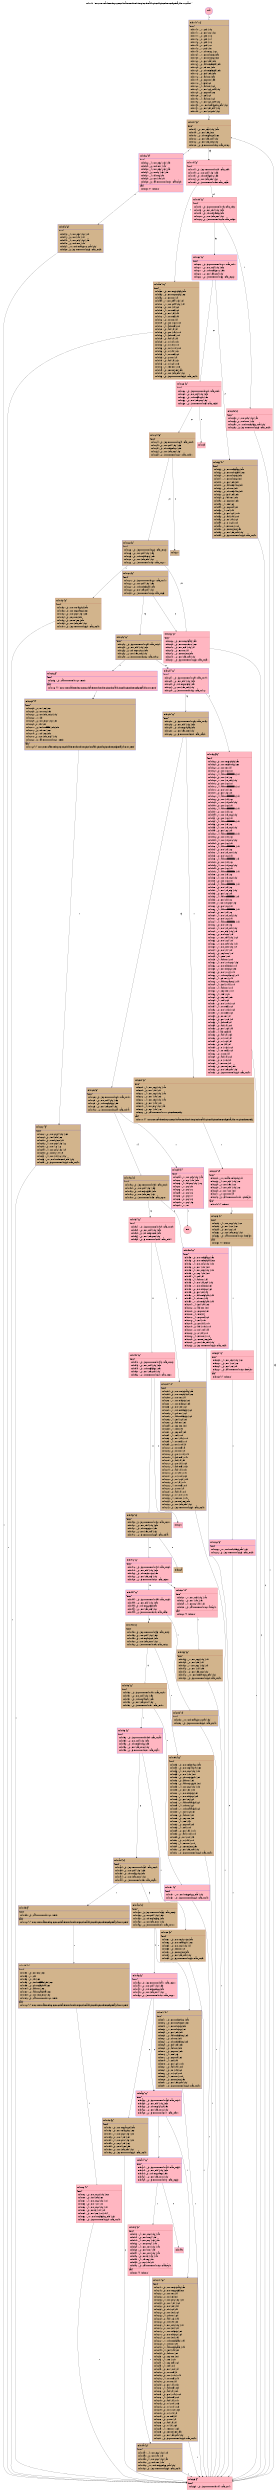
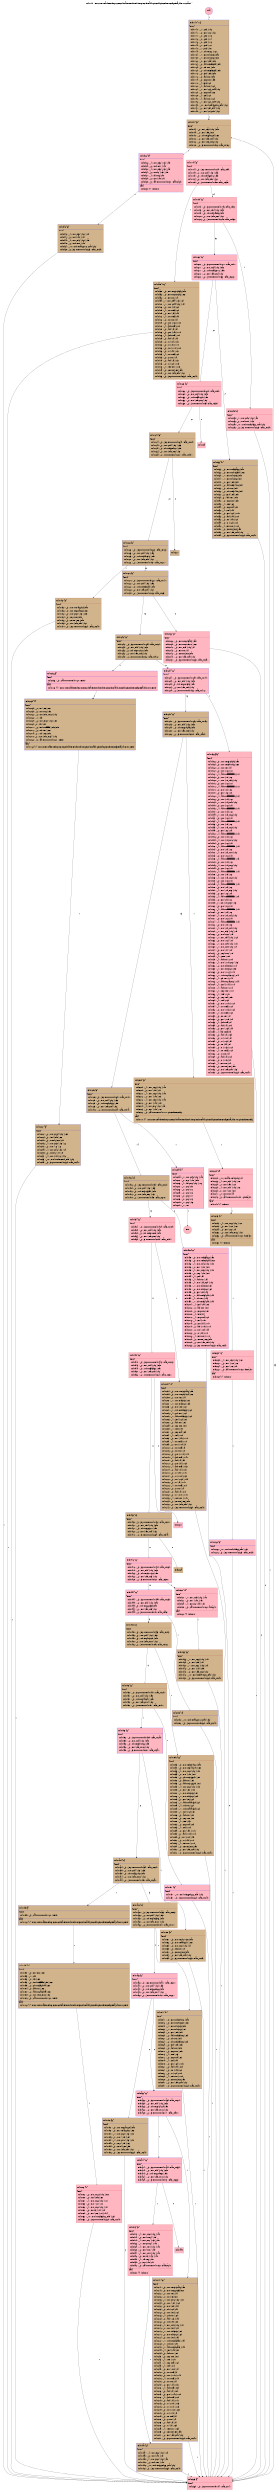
(209, 154) -> none
(180, 596) -> (145, 568)
